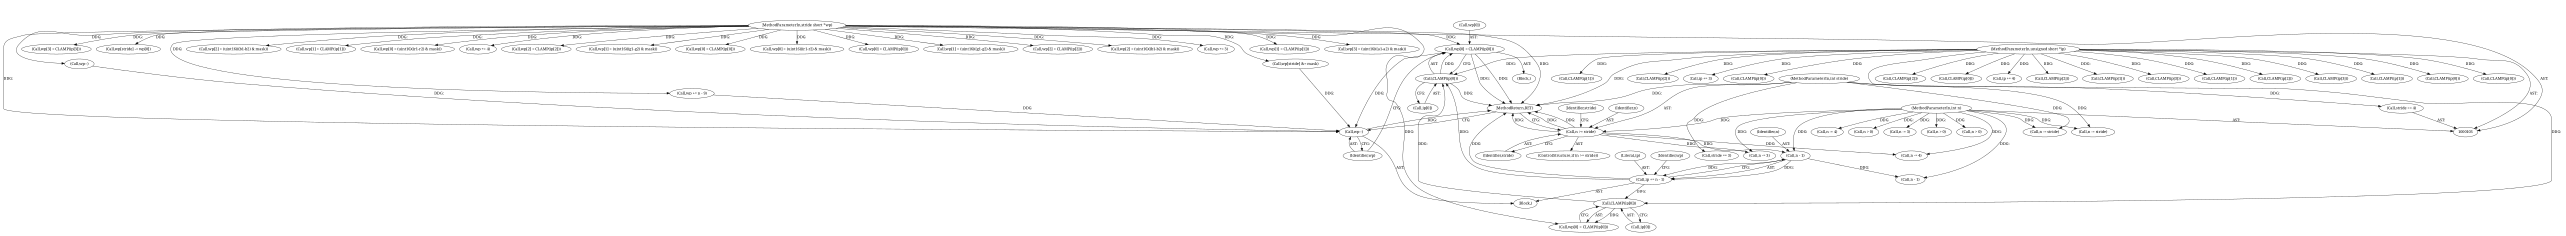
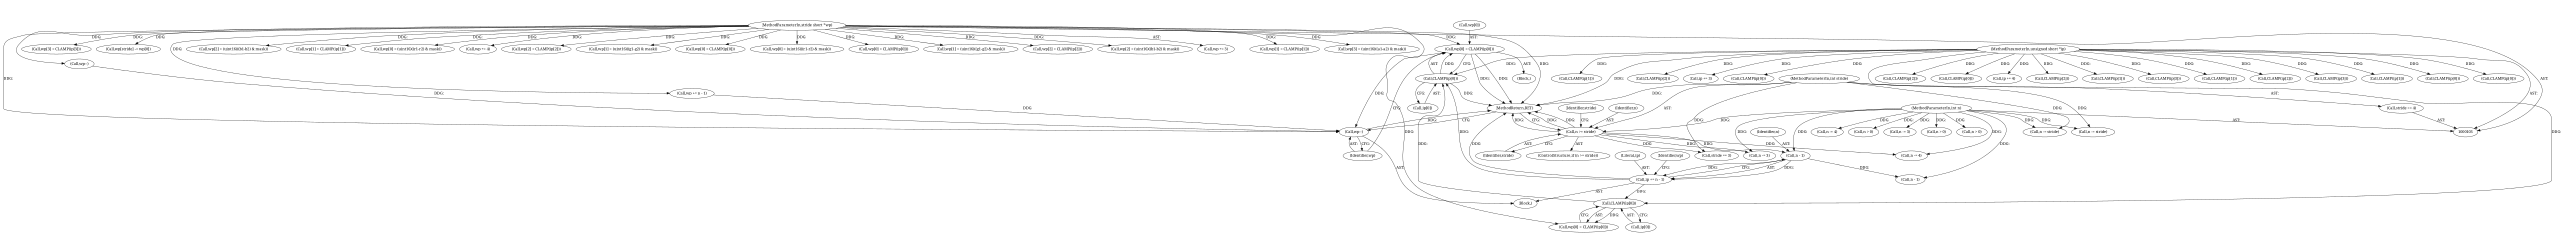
(1158, 37) -> (1158, 37)
(1296, 64) -> none
(692, 93) -> (692, 93)
(2275, 93) -> (2275, 93)
none -> (1646, 146)
